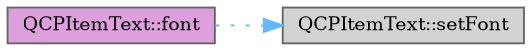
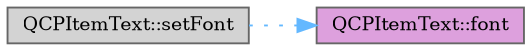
(240, 25) -> (273, 25)
